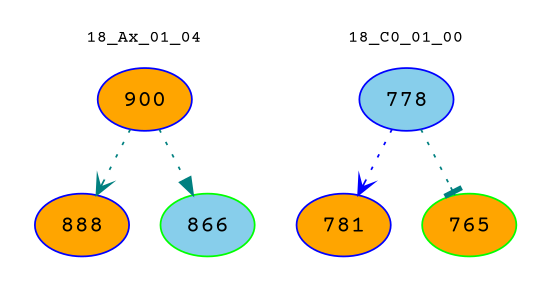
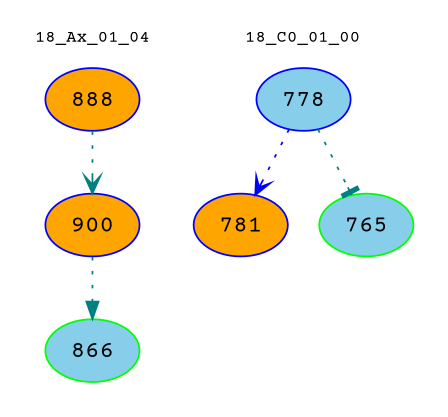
(117, 154) -> (92, 154)
(469, 225) -> (366, 225)
